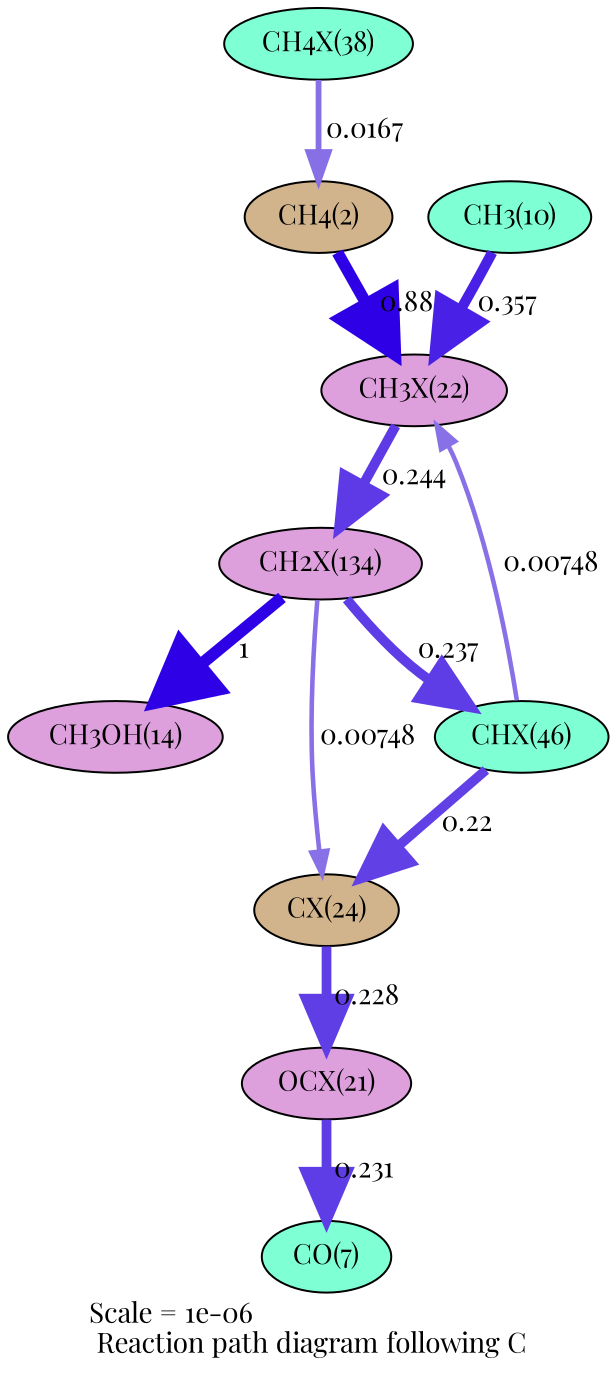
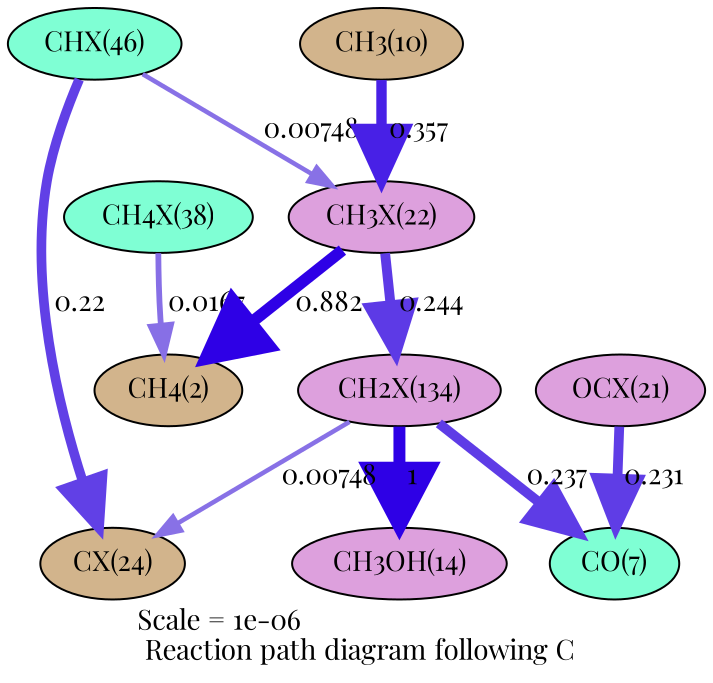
(510, 217) -> (382, 44)
(352, 278) -> (297, 286)
(386, 642) -> (490, 463)
(327, 972) -> none
